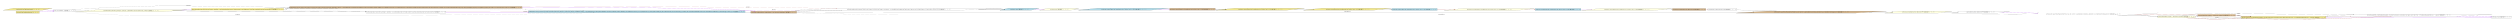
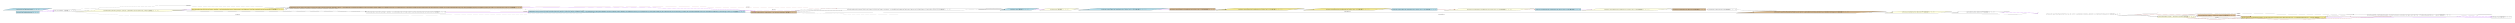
(28, 9) -> (28, 9)
(28, 12) -> (28, 12)
